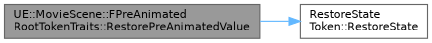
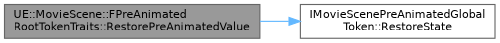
(364, 21) -> (398, 21)
